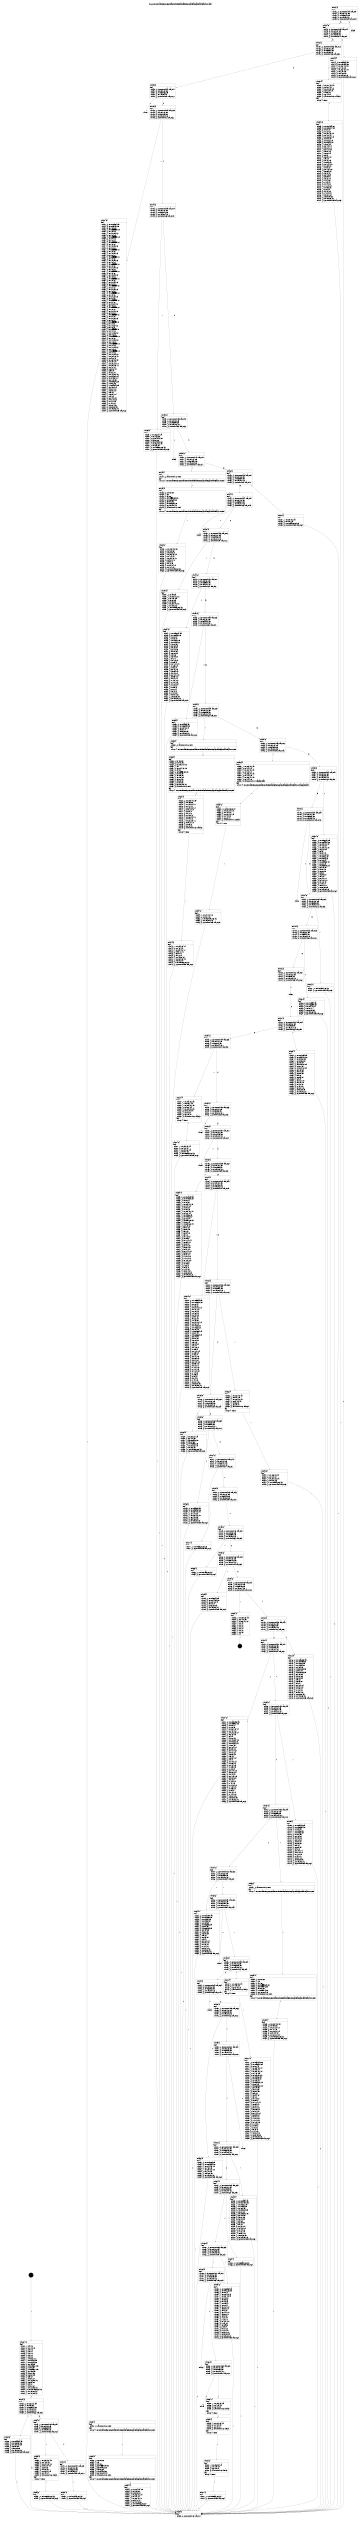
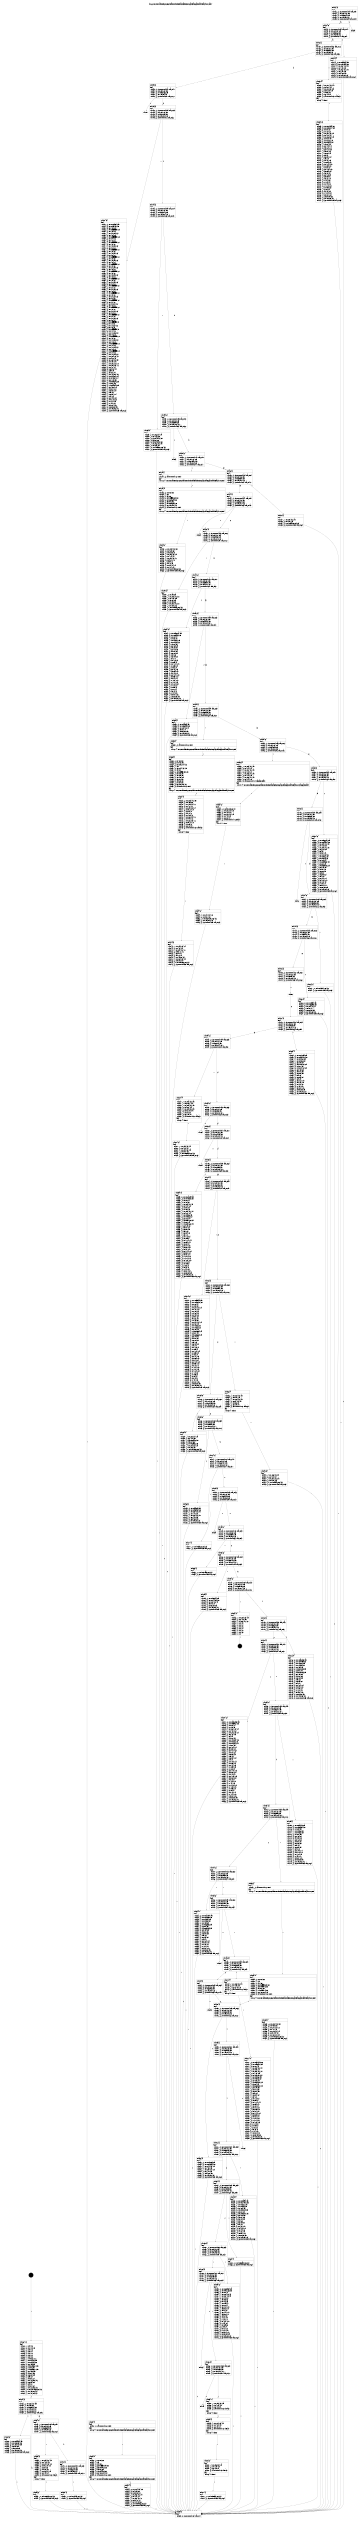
none -> (214, 1533)
(279, 2009) -> (246, 2002)
